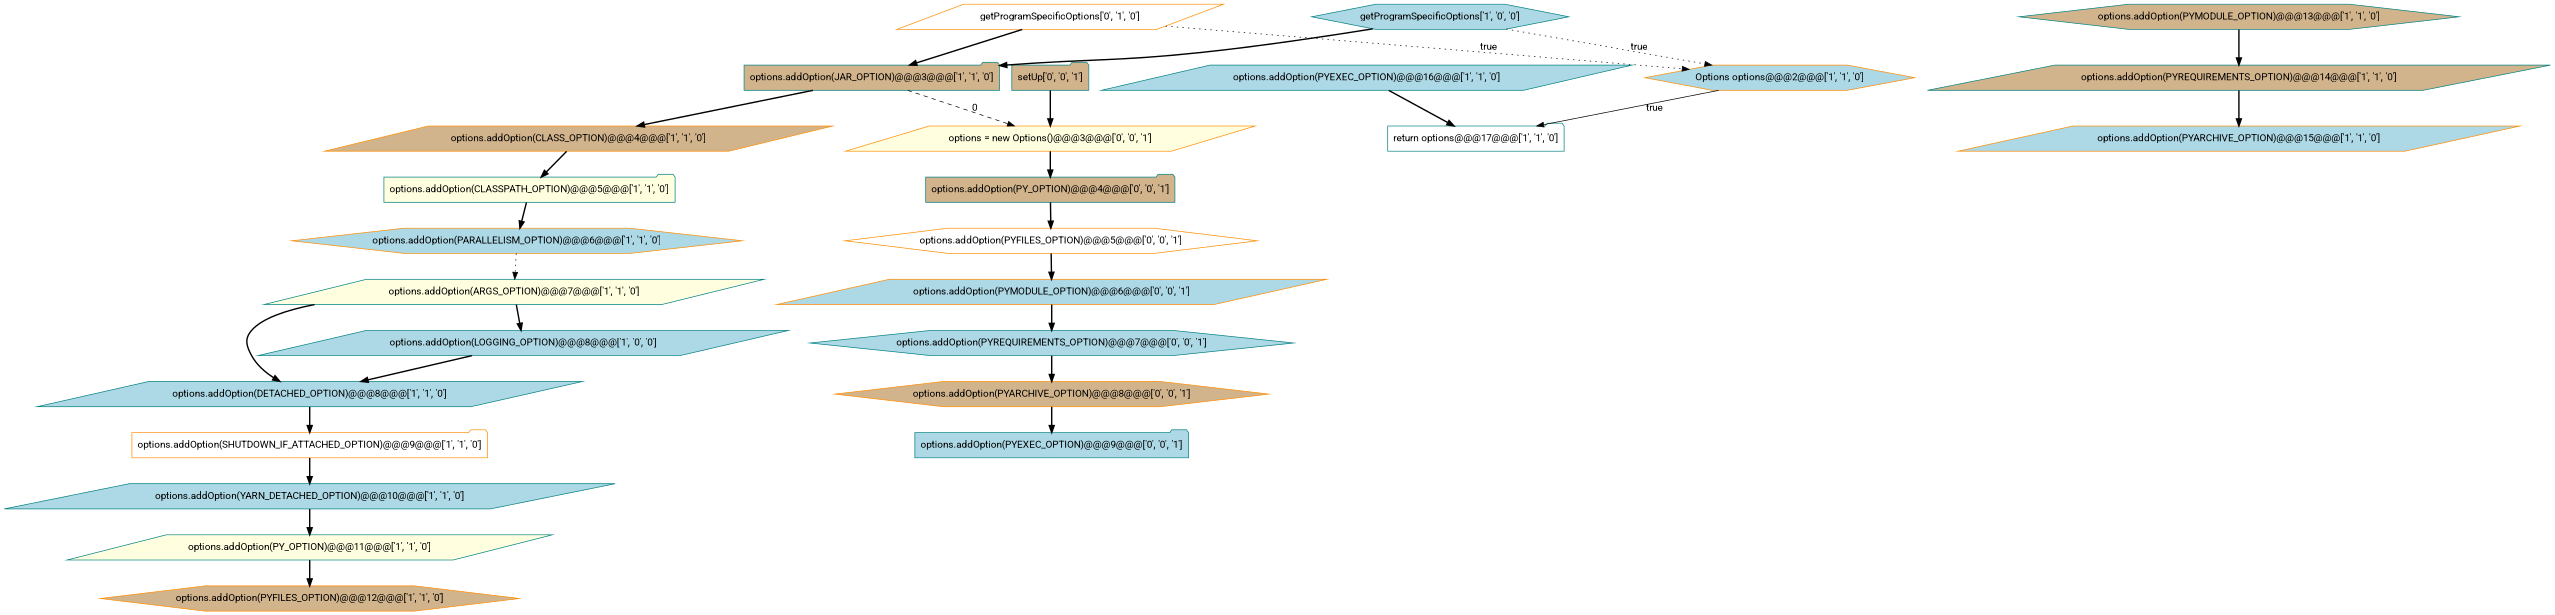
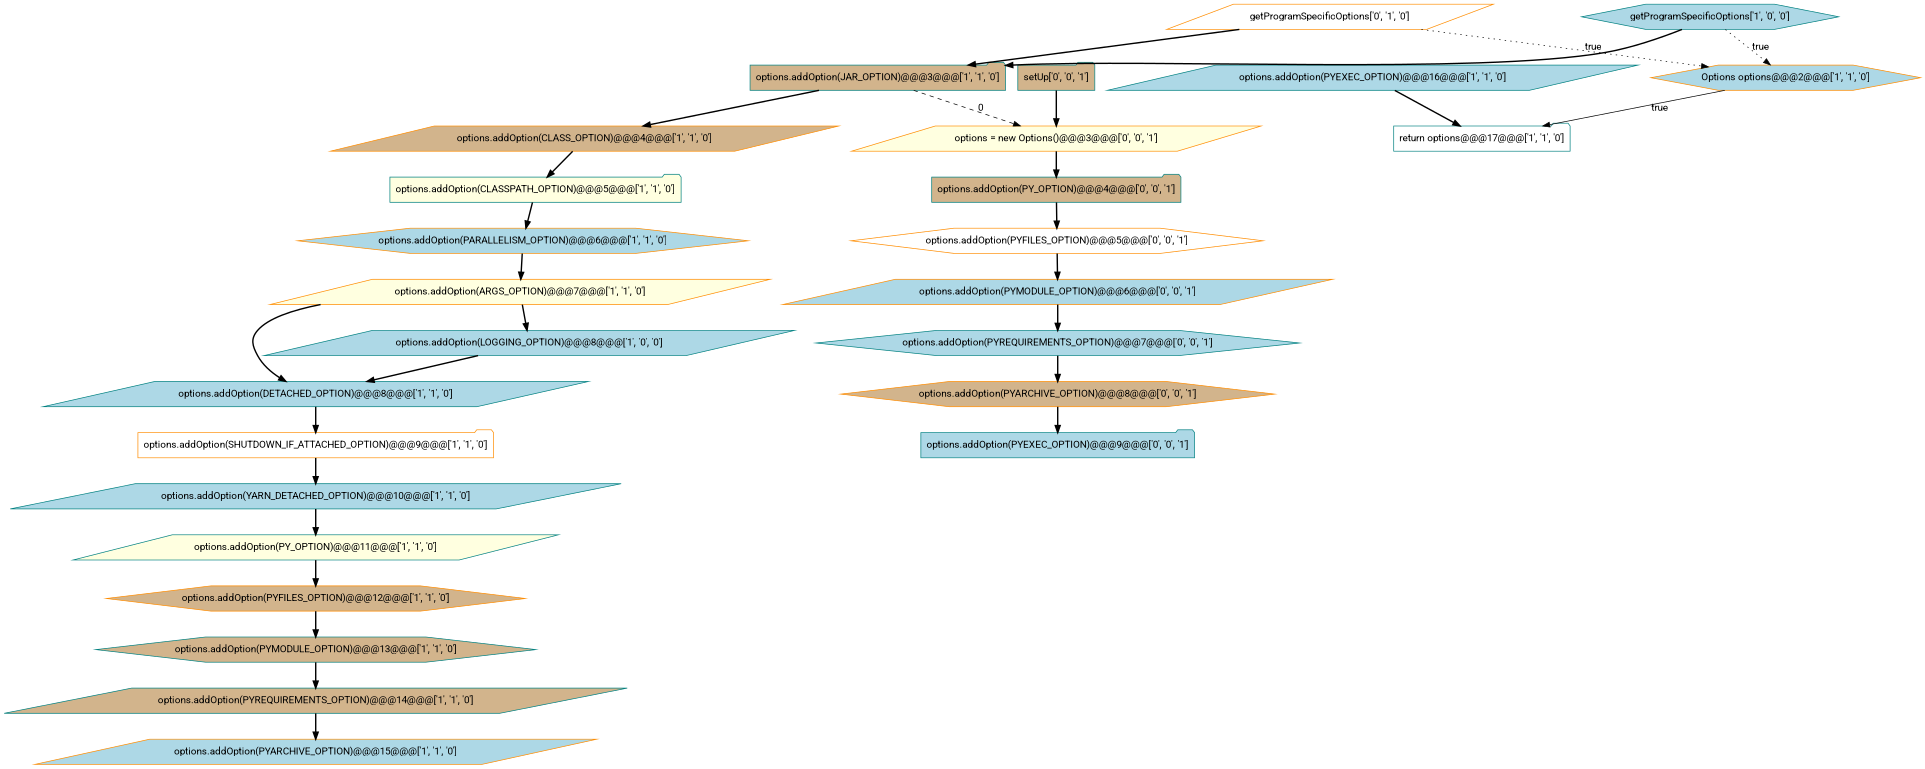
(516, 263) -> (522, 263)
(514, 292) -> (520, 292)
none -> (316, 621)
